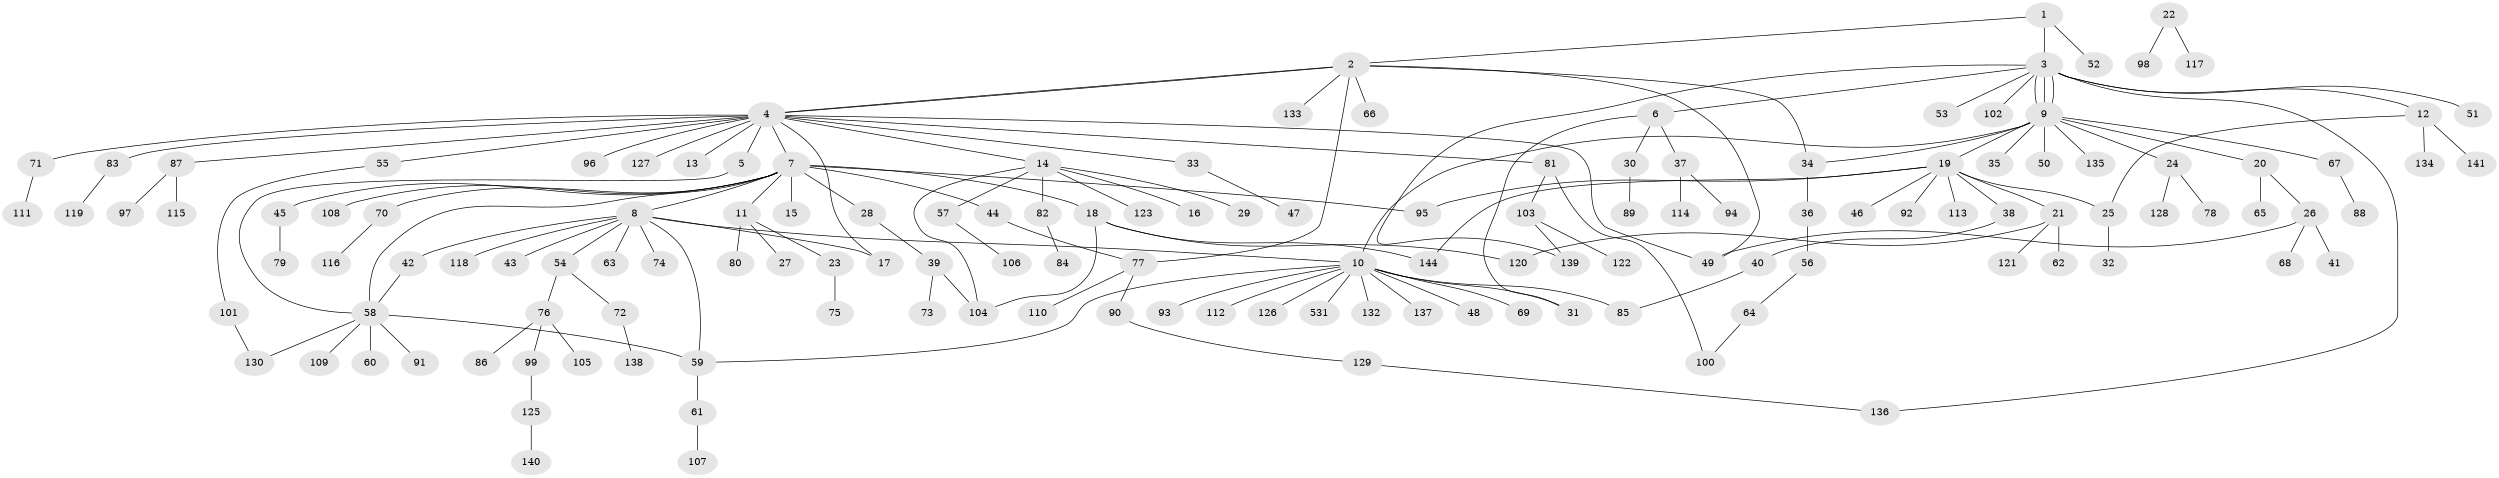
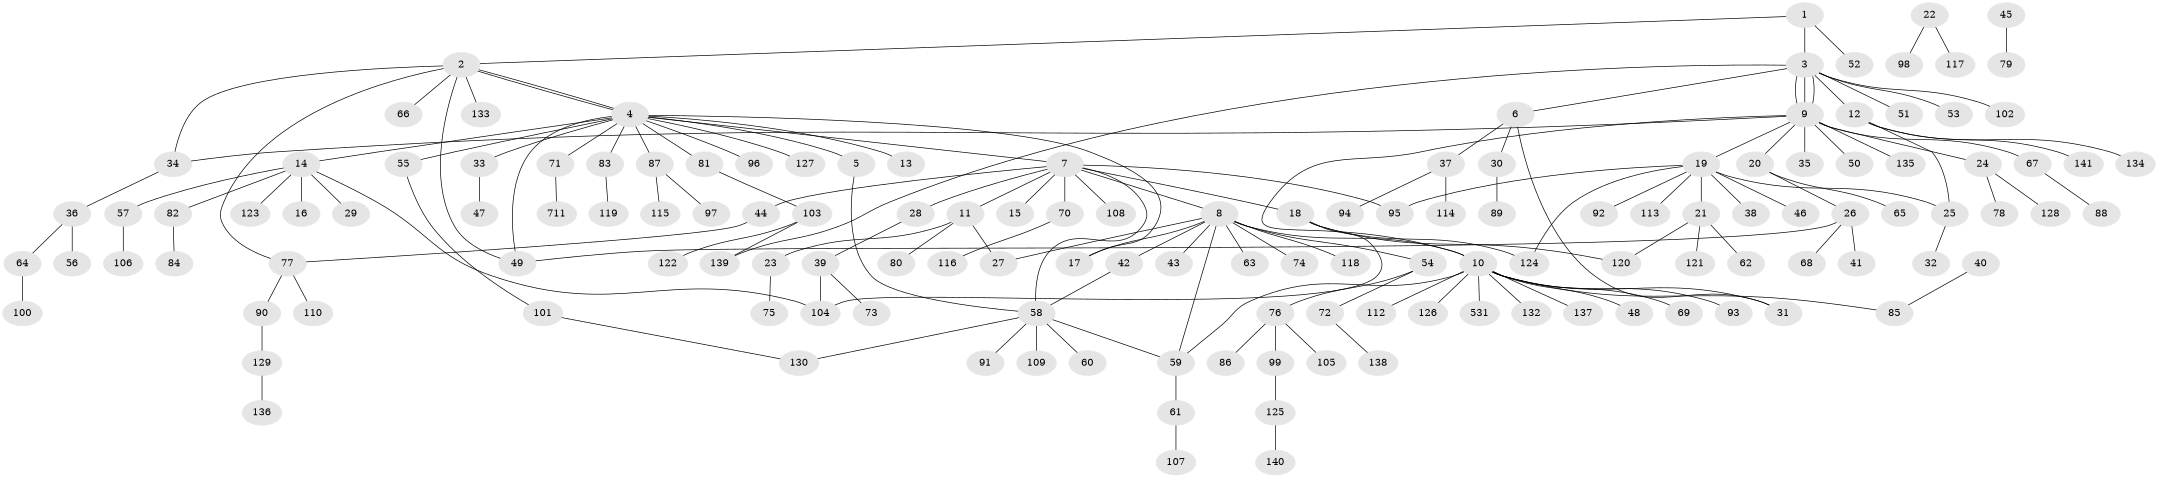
(414, 185) -> none
(23, 214) -> (557, 214)
(1883, 239) -> none
none -> (1085, 243)
(1644, 248) -> none
(1429, 264) -> (1529, 264)
(1779, 289) -> (47, 239)
(2390, 322) -> none
